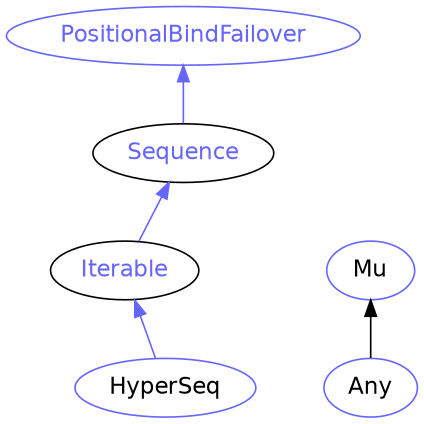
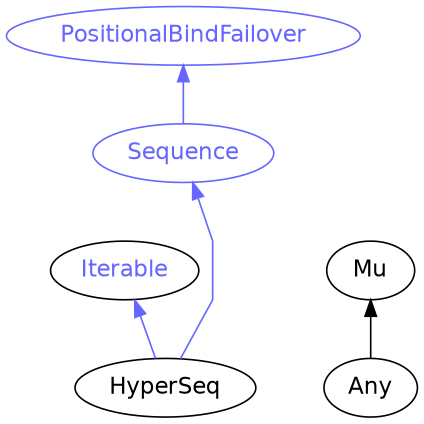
(183, 153) -> (183, 153)
(150, 219) -> (213, 282)
(371, 270) -> (371, 270)
(165, 388) -> (165, 388)
(371, 388) -> (371, 388)
